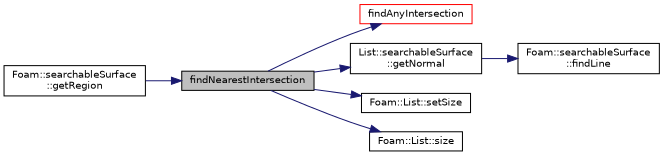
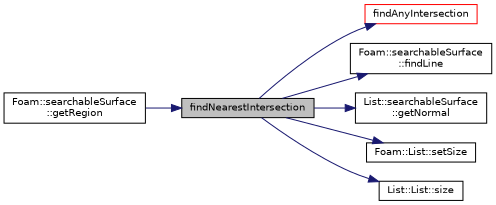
(495, 59) -> (320, 88)
(416, 141) -> (421, 191)
